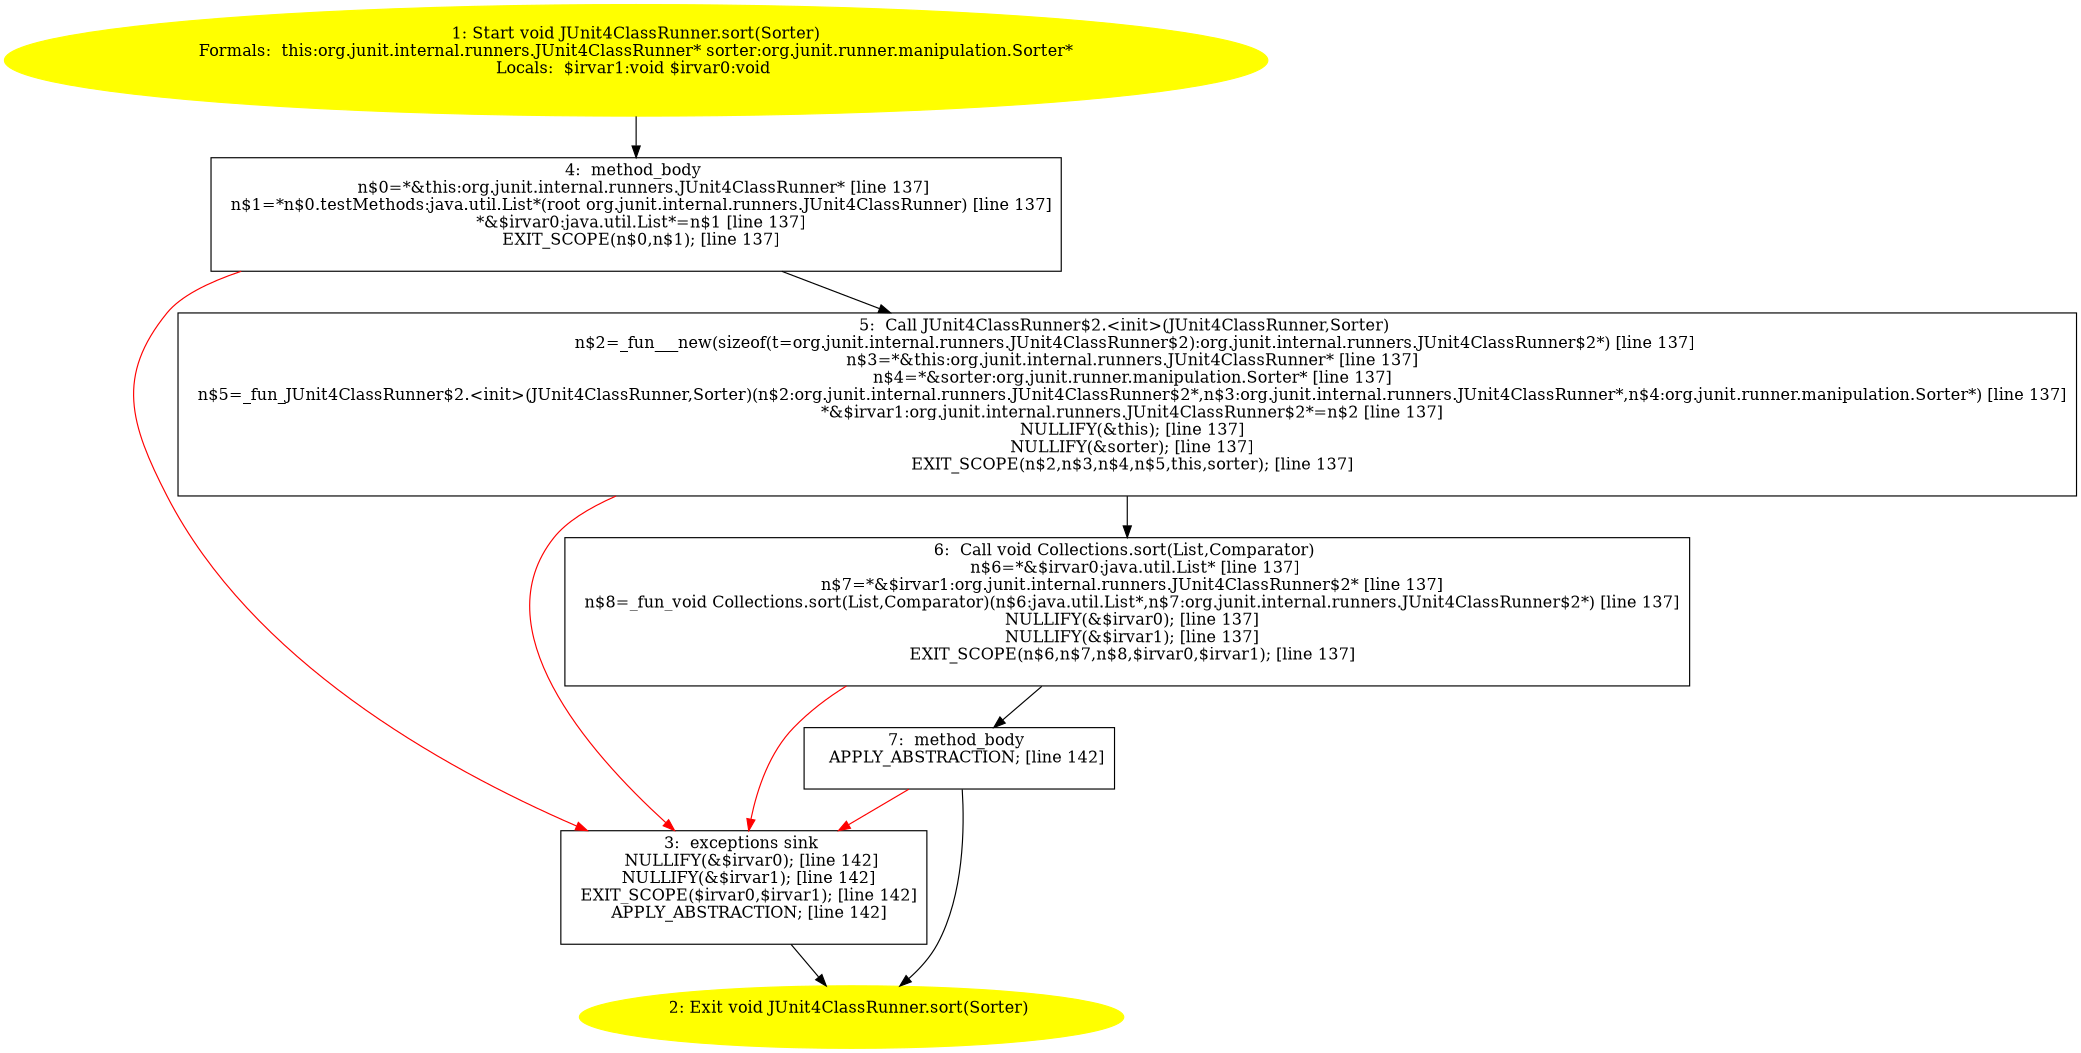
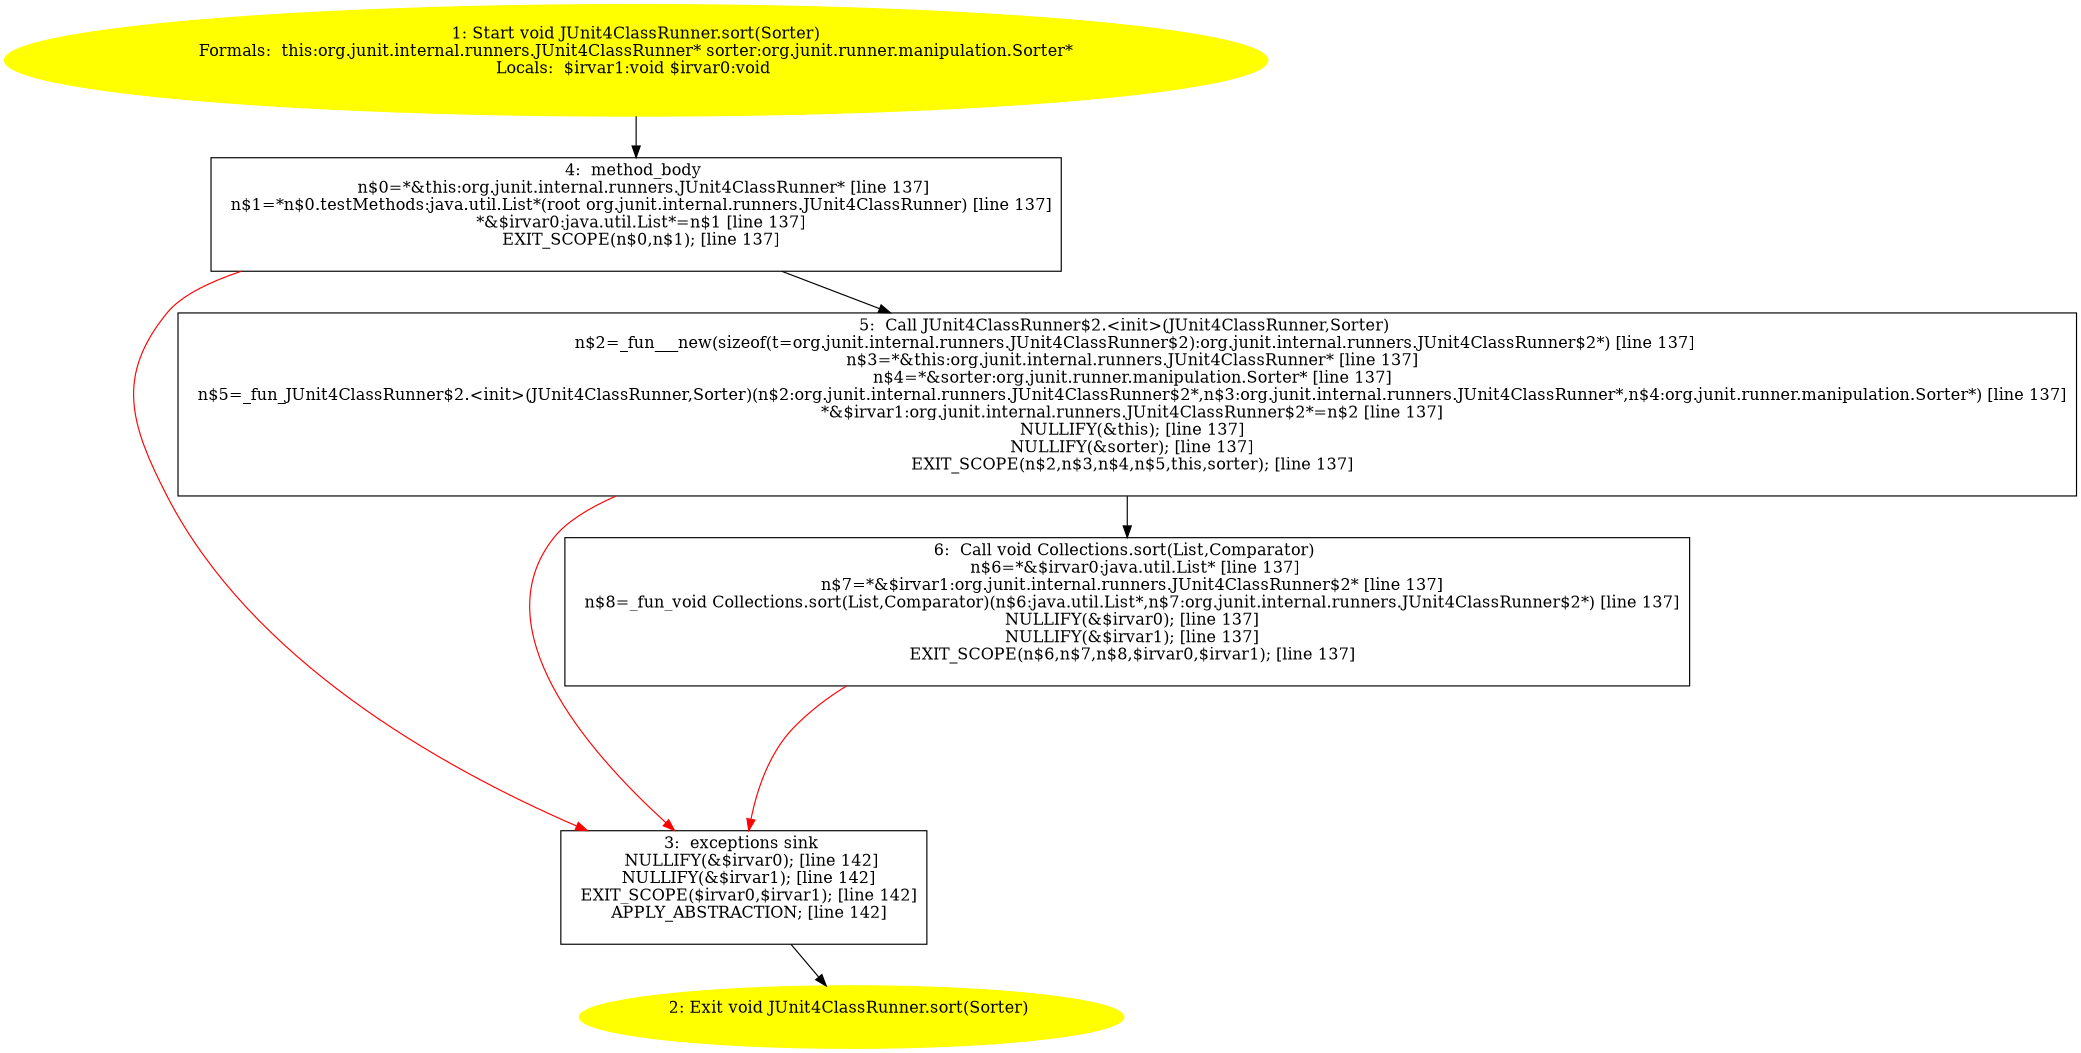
(959, 758) -> none
